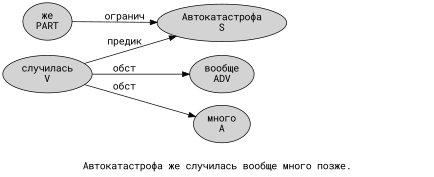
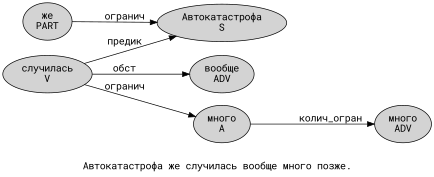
(125, 87) -> (125, 87)
none -> (403, 124)
